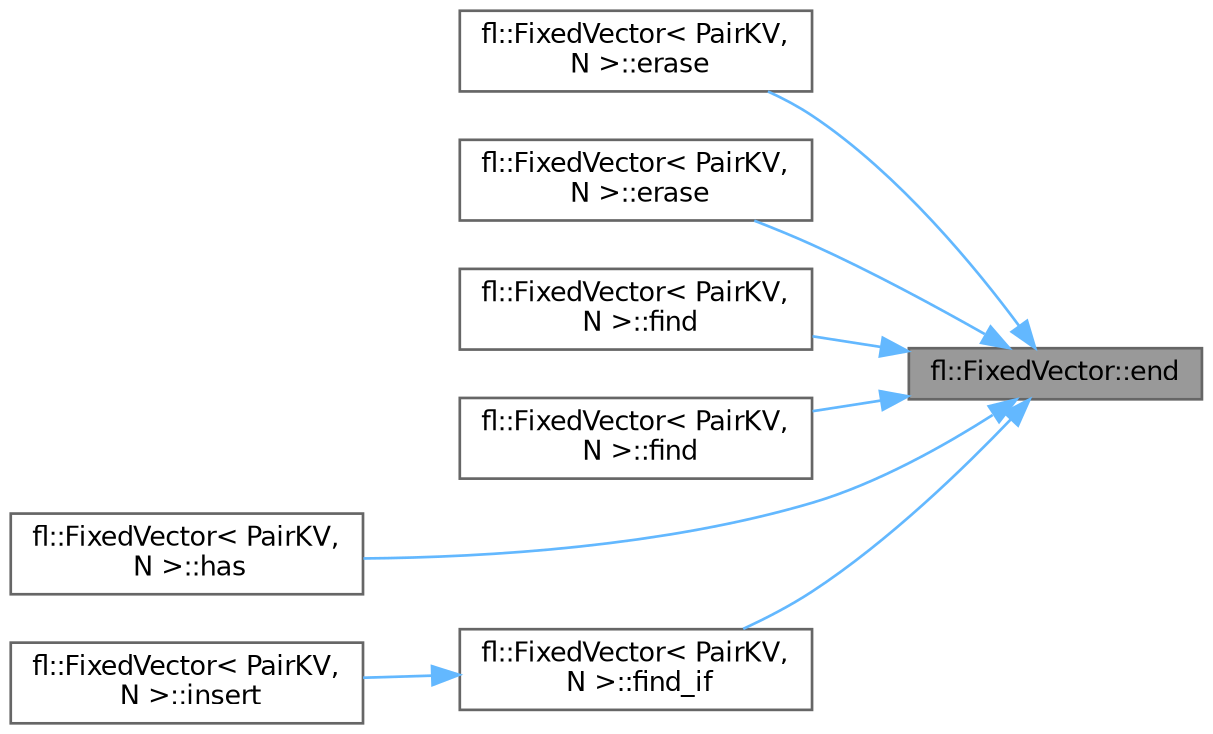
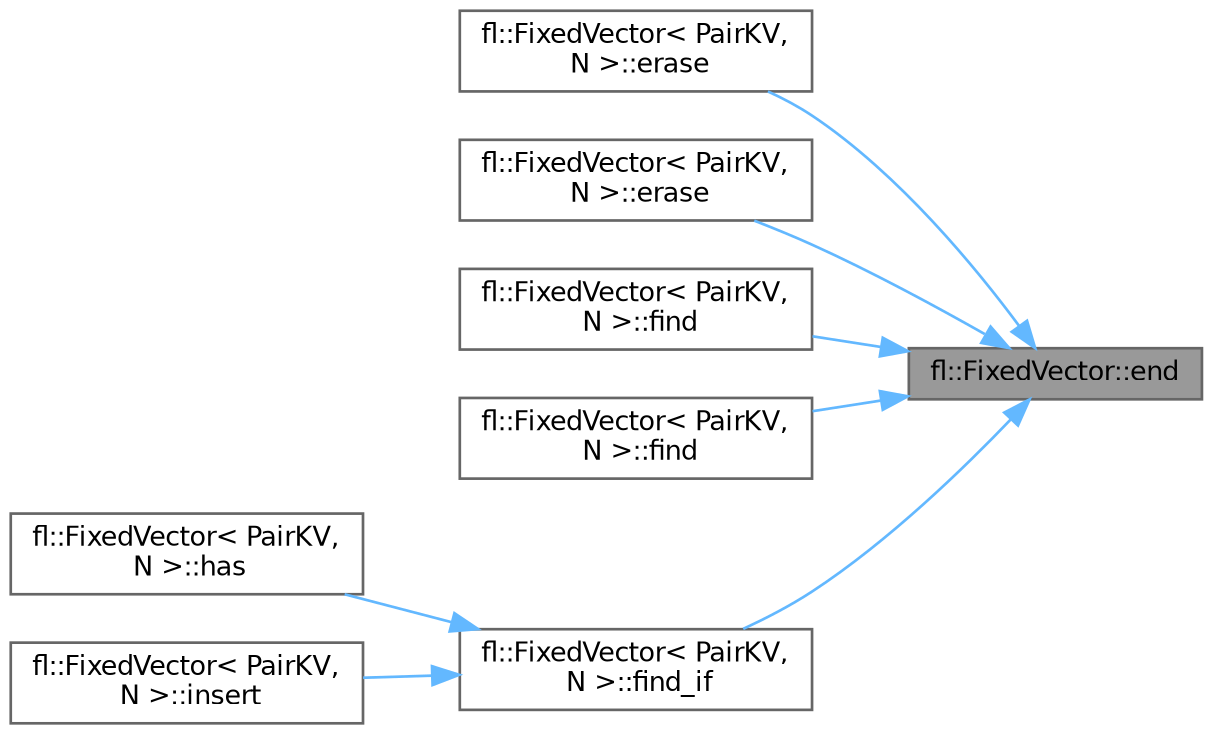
(689, 531) -> (398, 608)
